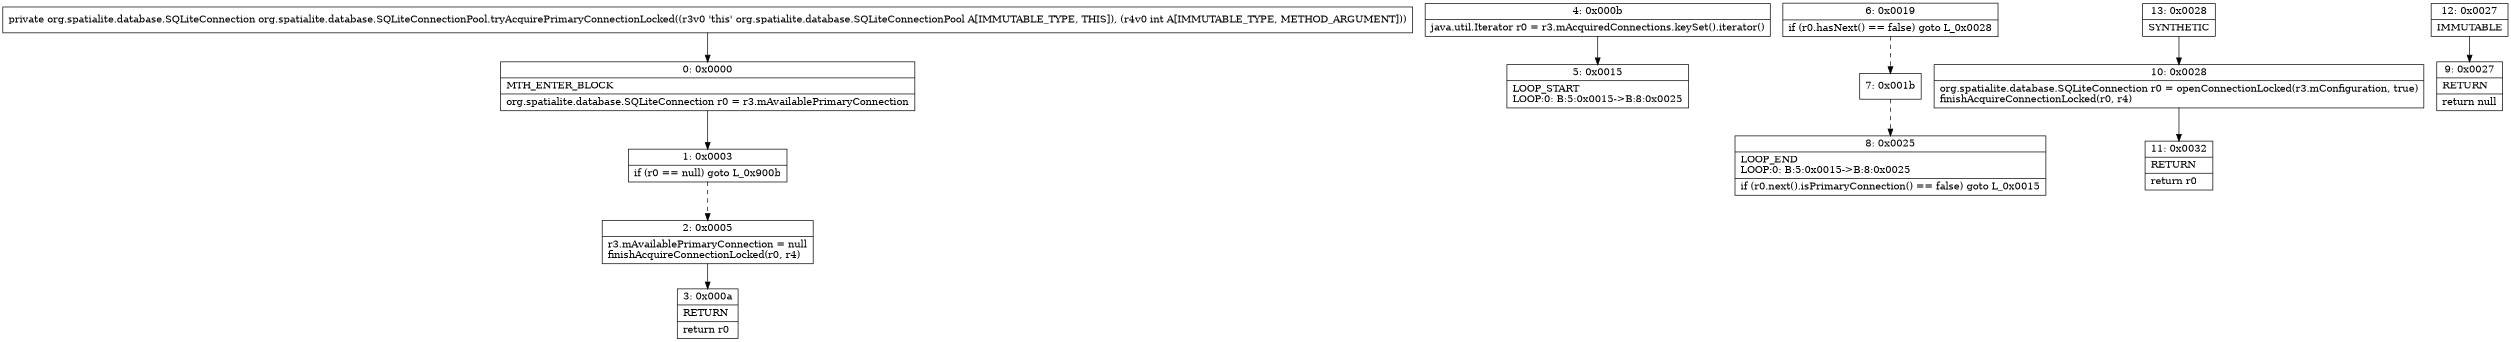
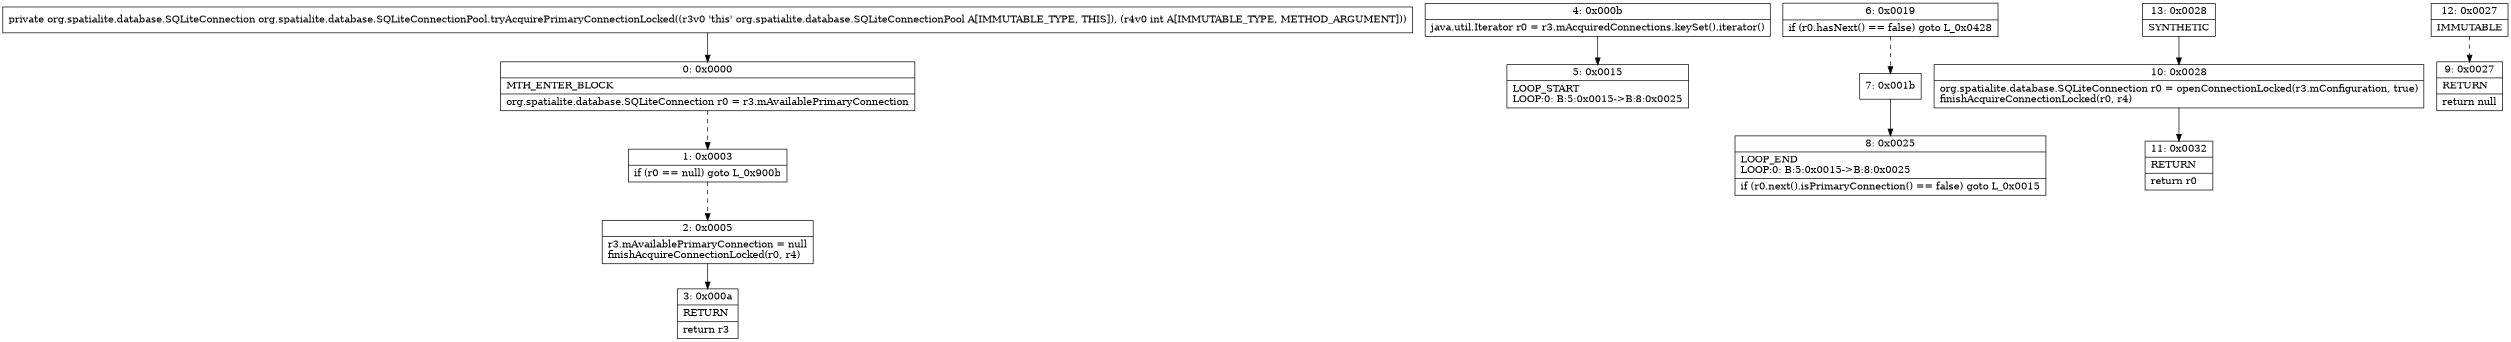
(1890, 28) -> (1890, 28)
(2470, 46) -> (2470, 46)
(1890, 114) -> (1890, 114)
(708, 126) -> (708, 126)
(706, 330) -> (706, 330)
